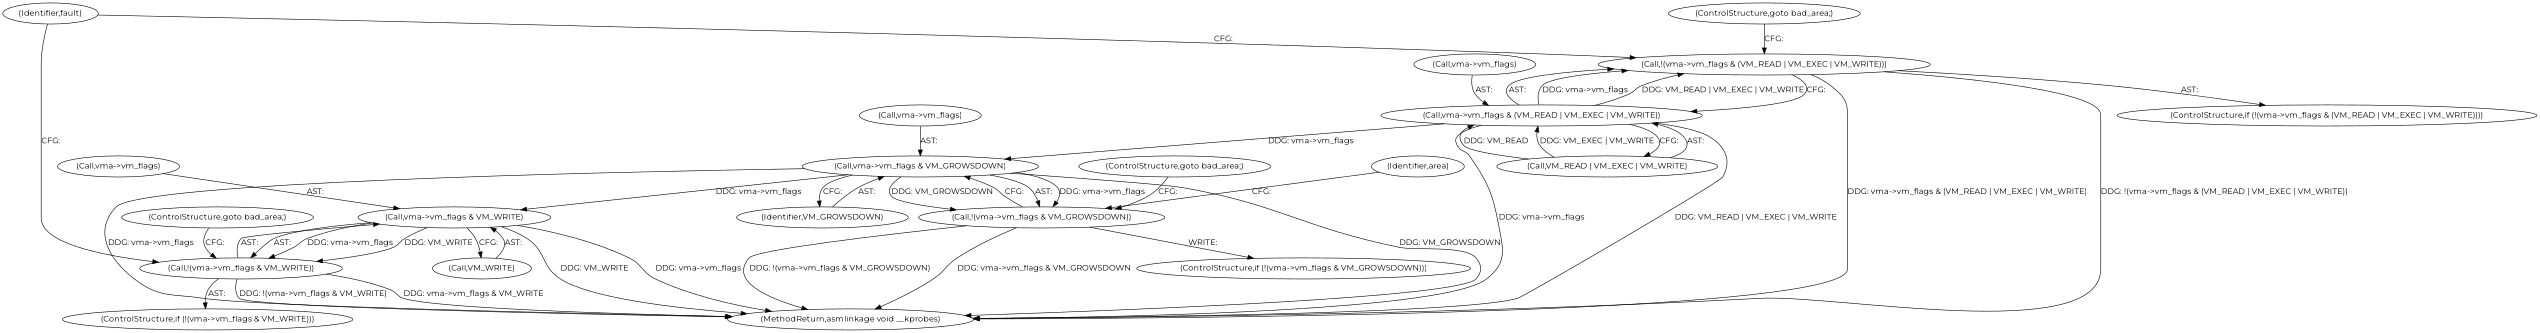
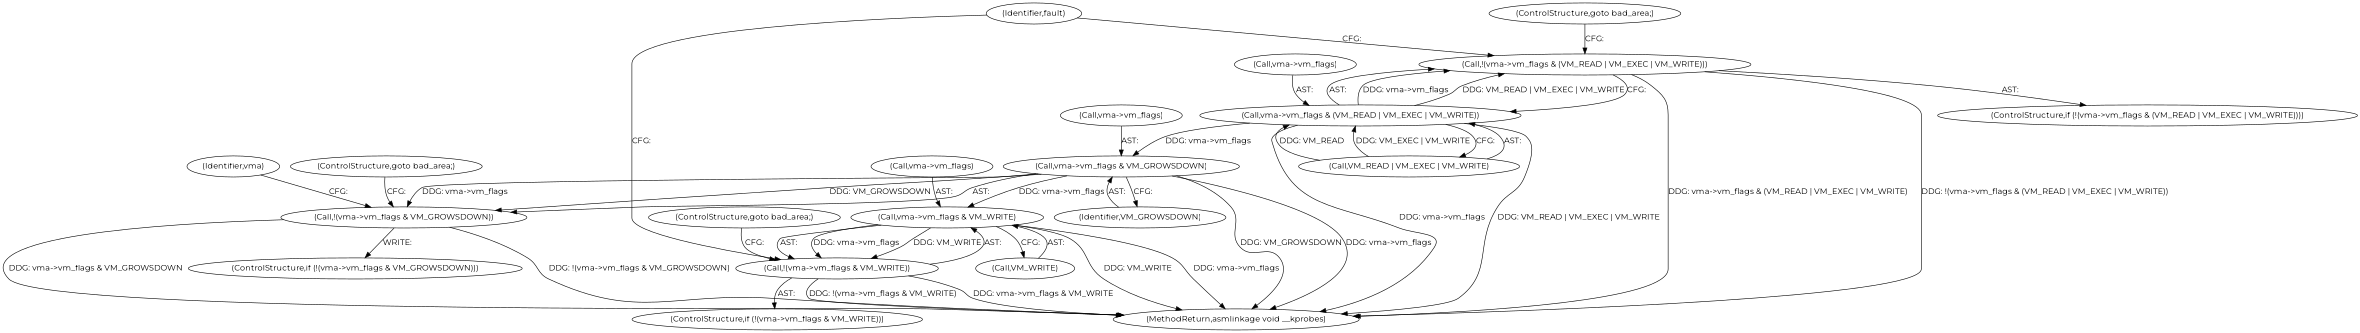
(1418, 166) -> (233, 166)
(998, 190) -> none
